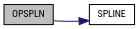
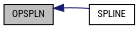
(66, 21) -> (76, 8)
